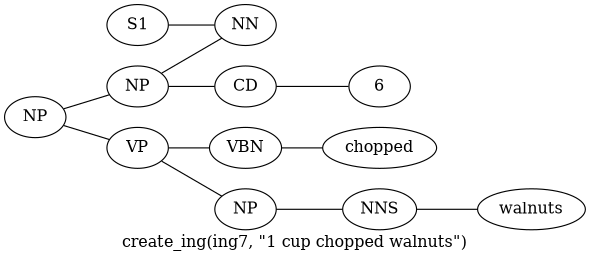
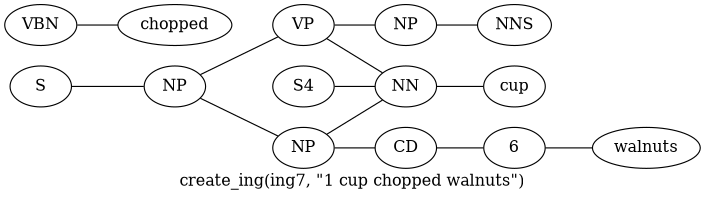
(138, 25) -> (303, 86)
none -> (41, 86)
none -> (514, 86)
(189, 148) -> (355, 56)
(447, 209) -> (569, 148)
